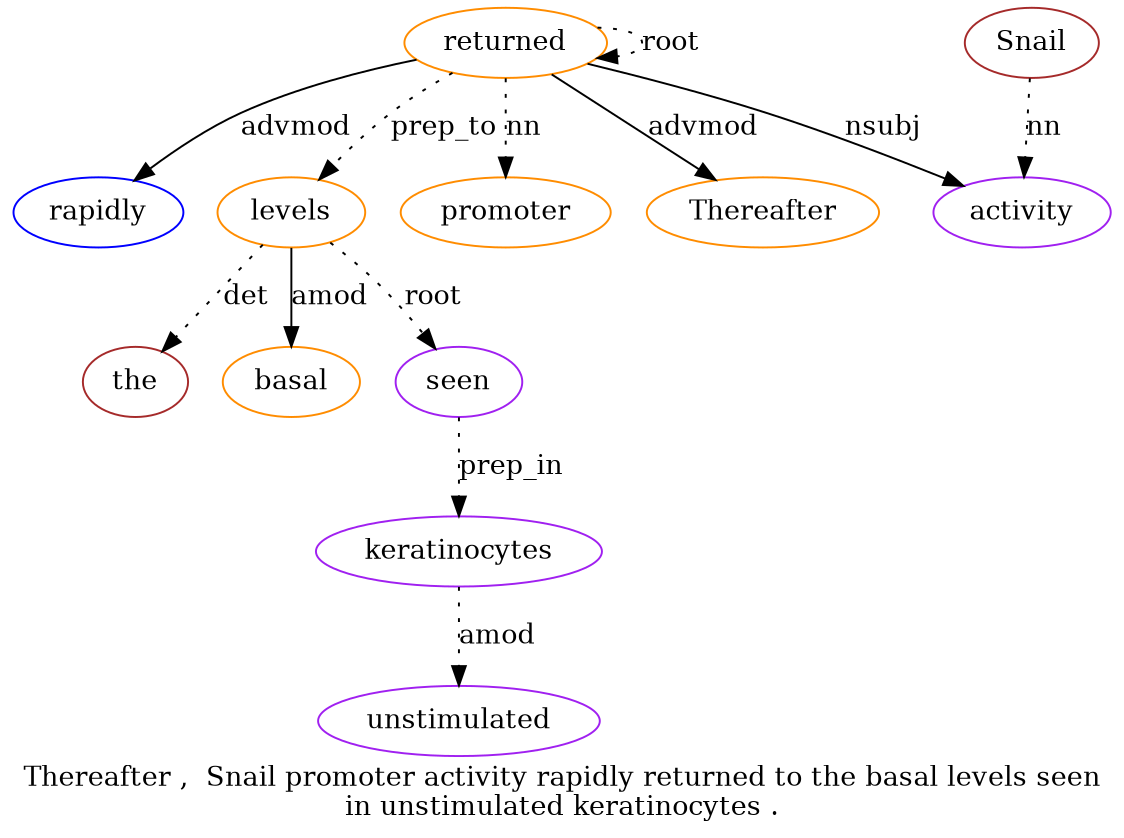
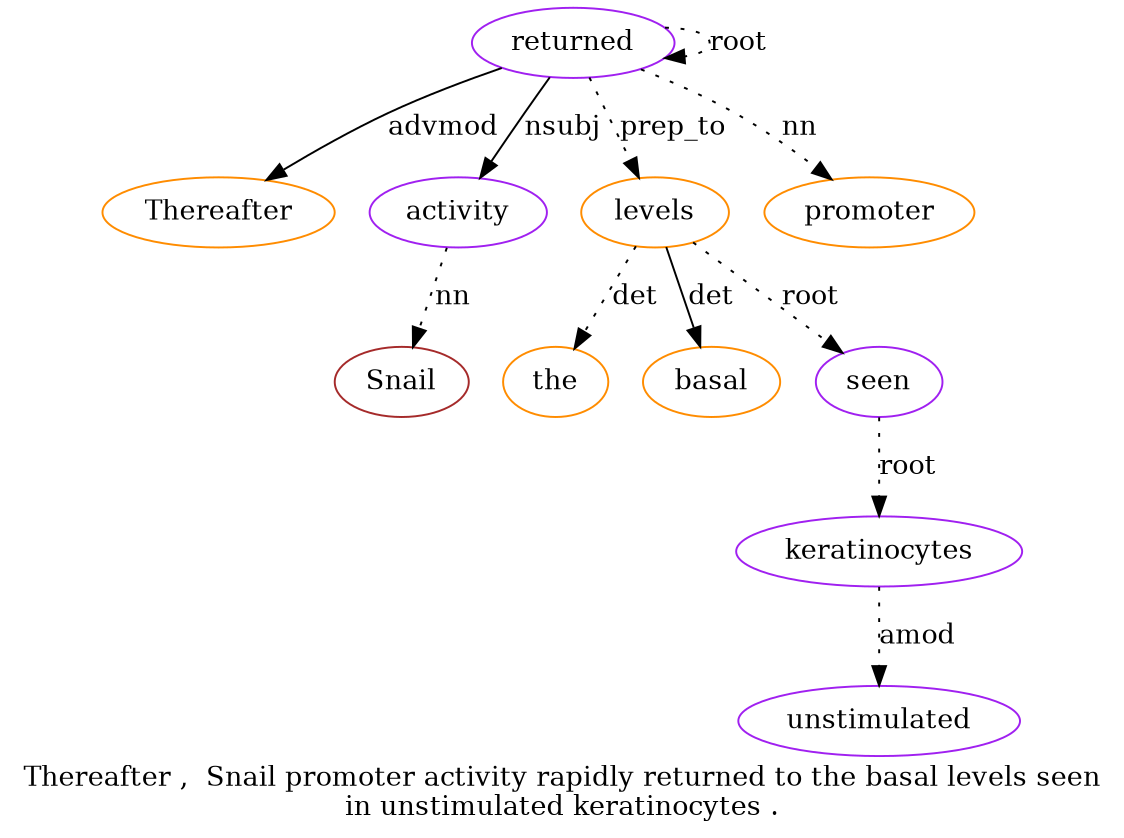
(506, 43) -> (573, 43)
(1028, 118) -> (433, 288)
(98, 212) -> none
(330, 297) -> (712, 297)
(135, 382) -> (556, 382)
(512, 467) -> (908, 467)
